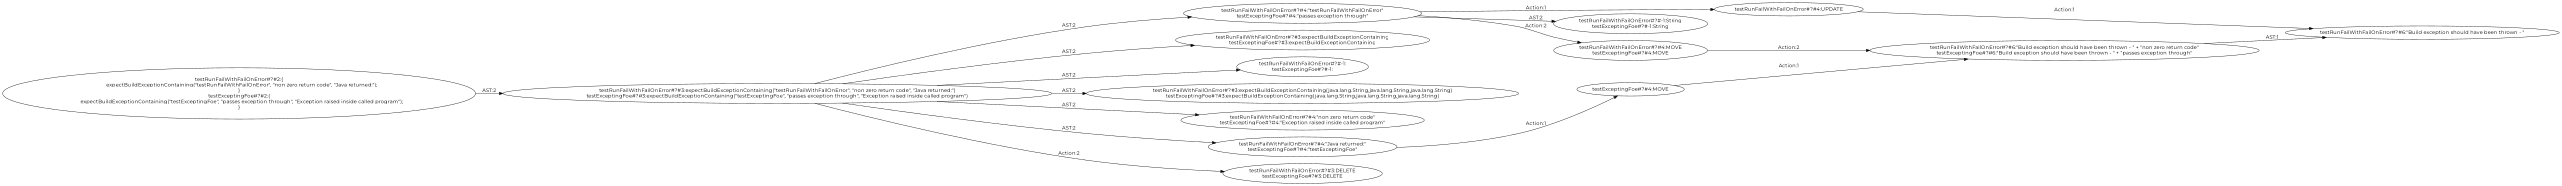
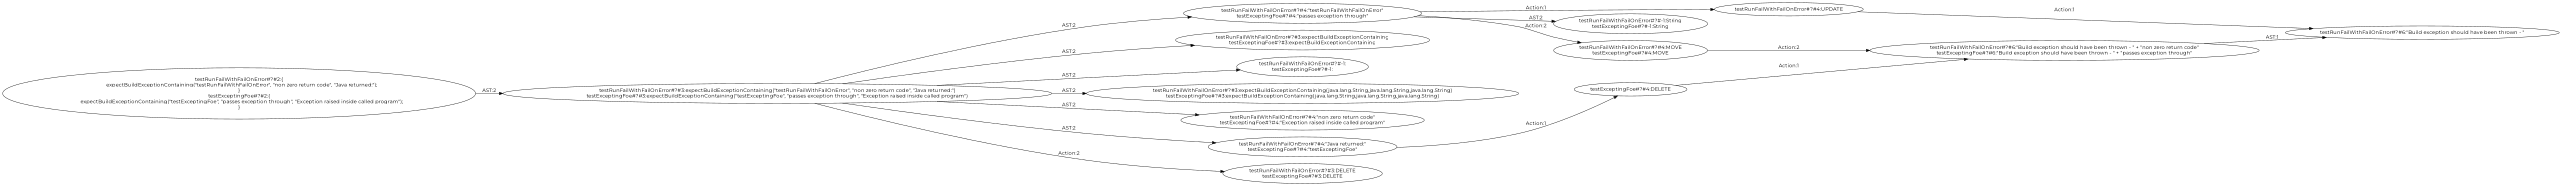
(1631, 89) -> (1631, 89)
